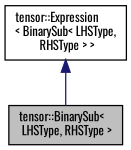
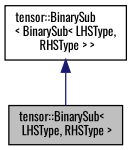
(66, 33) -> (66, 33)
